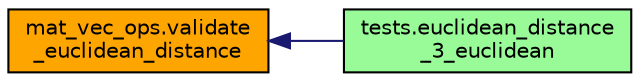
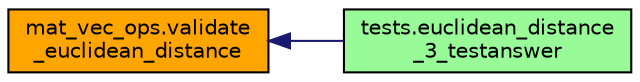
(488, 41) -> (488, 41)
